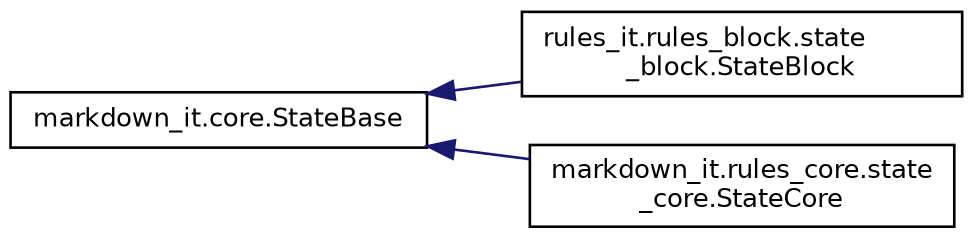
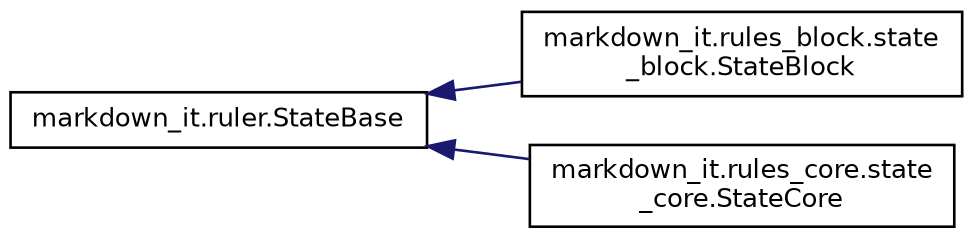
(742, 54) -> (742, 54)
(219, 120) -> (219, 120)
